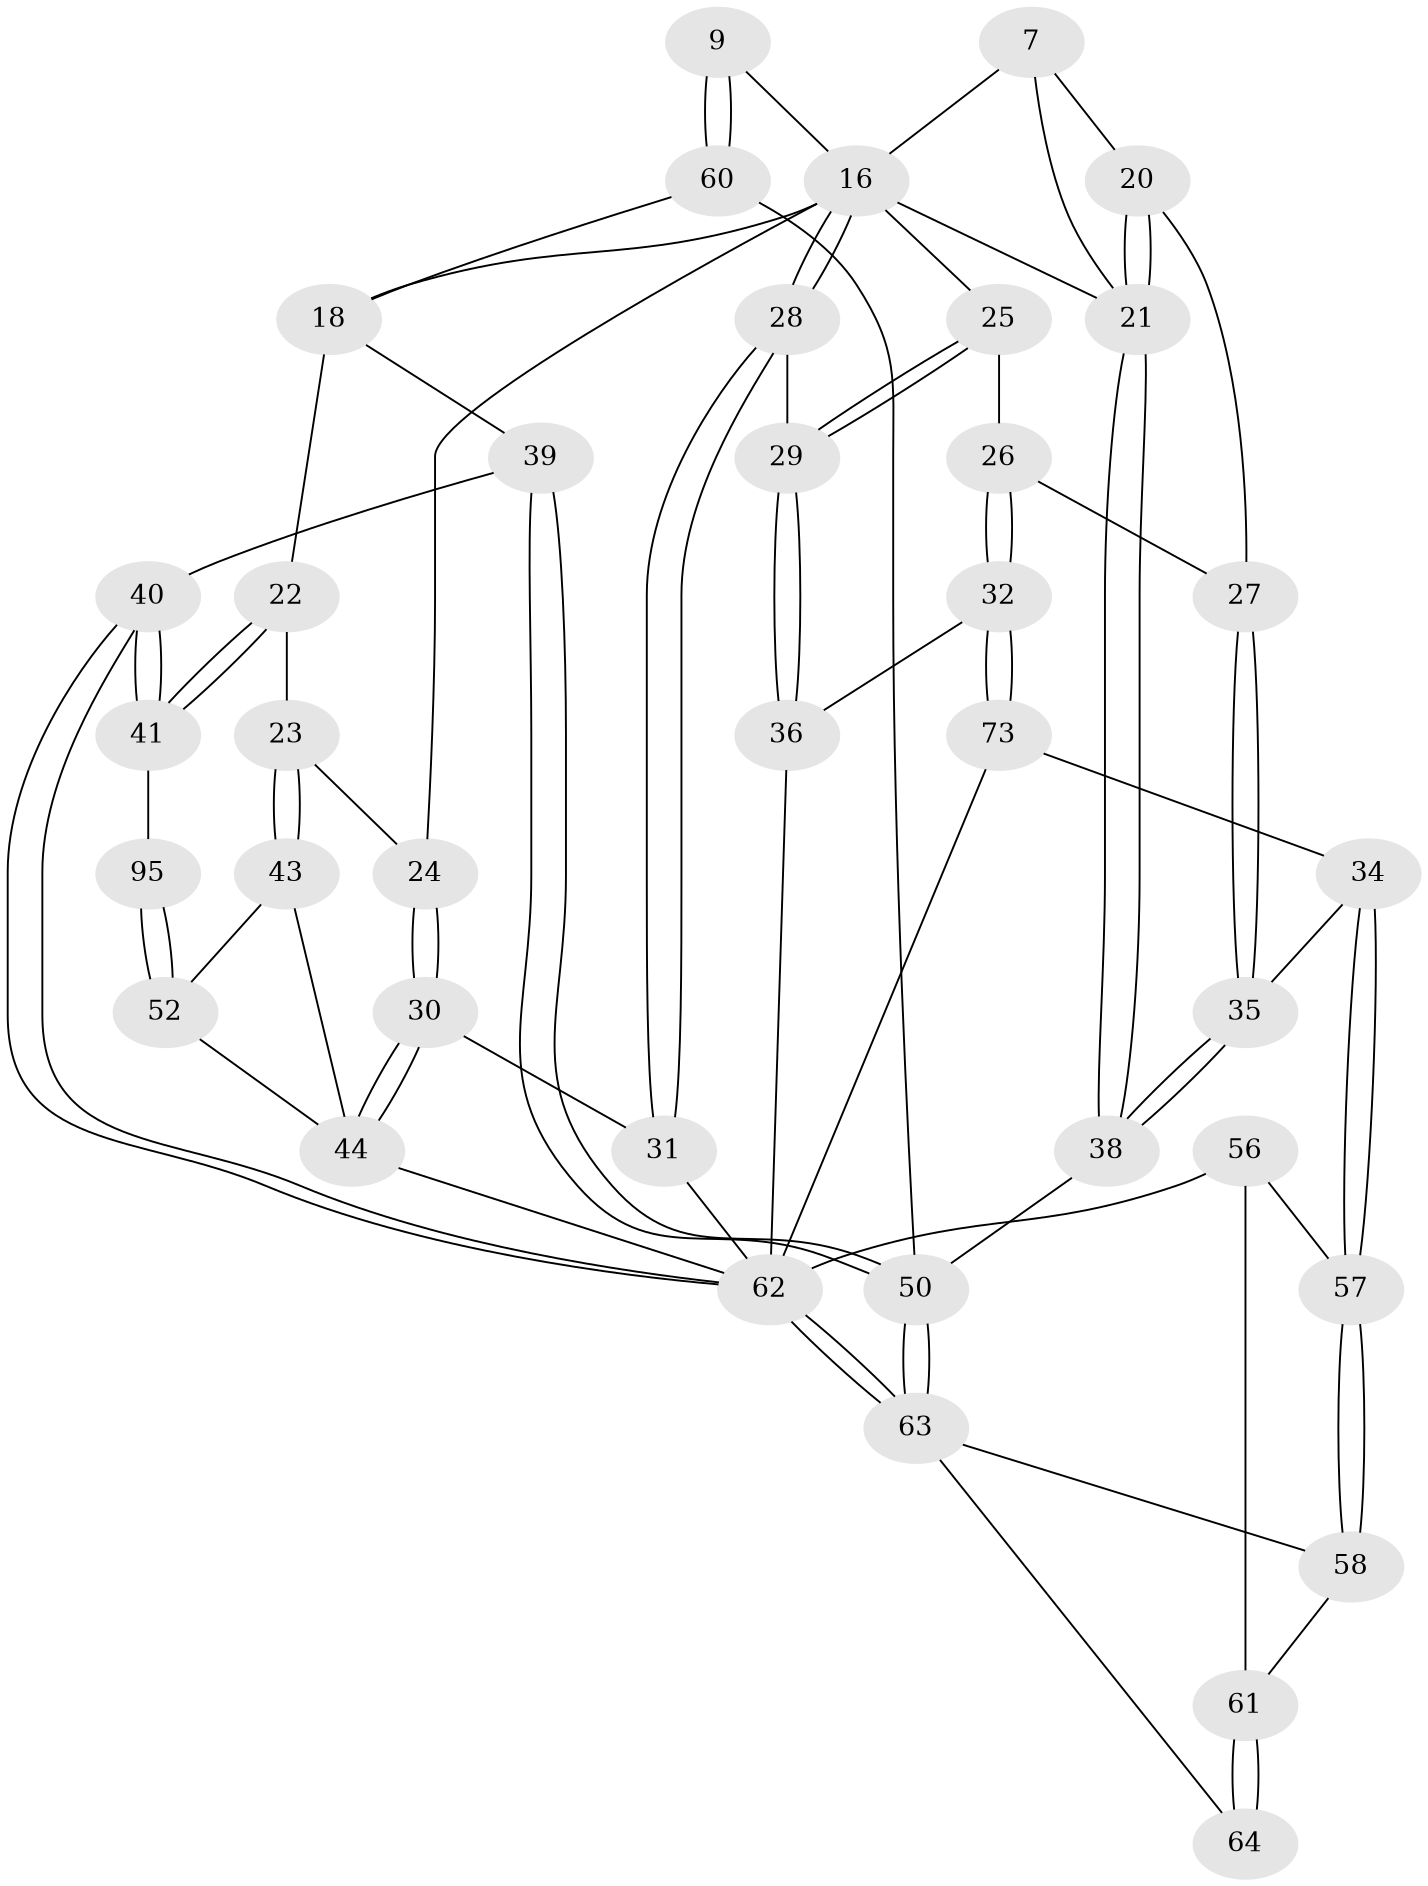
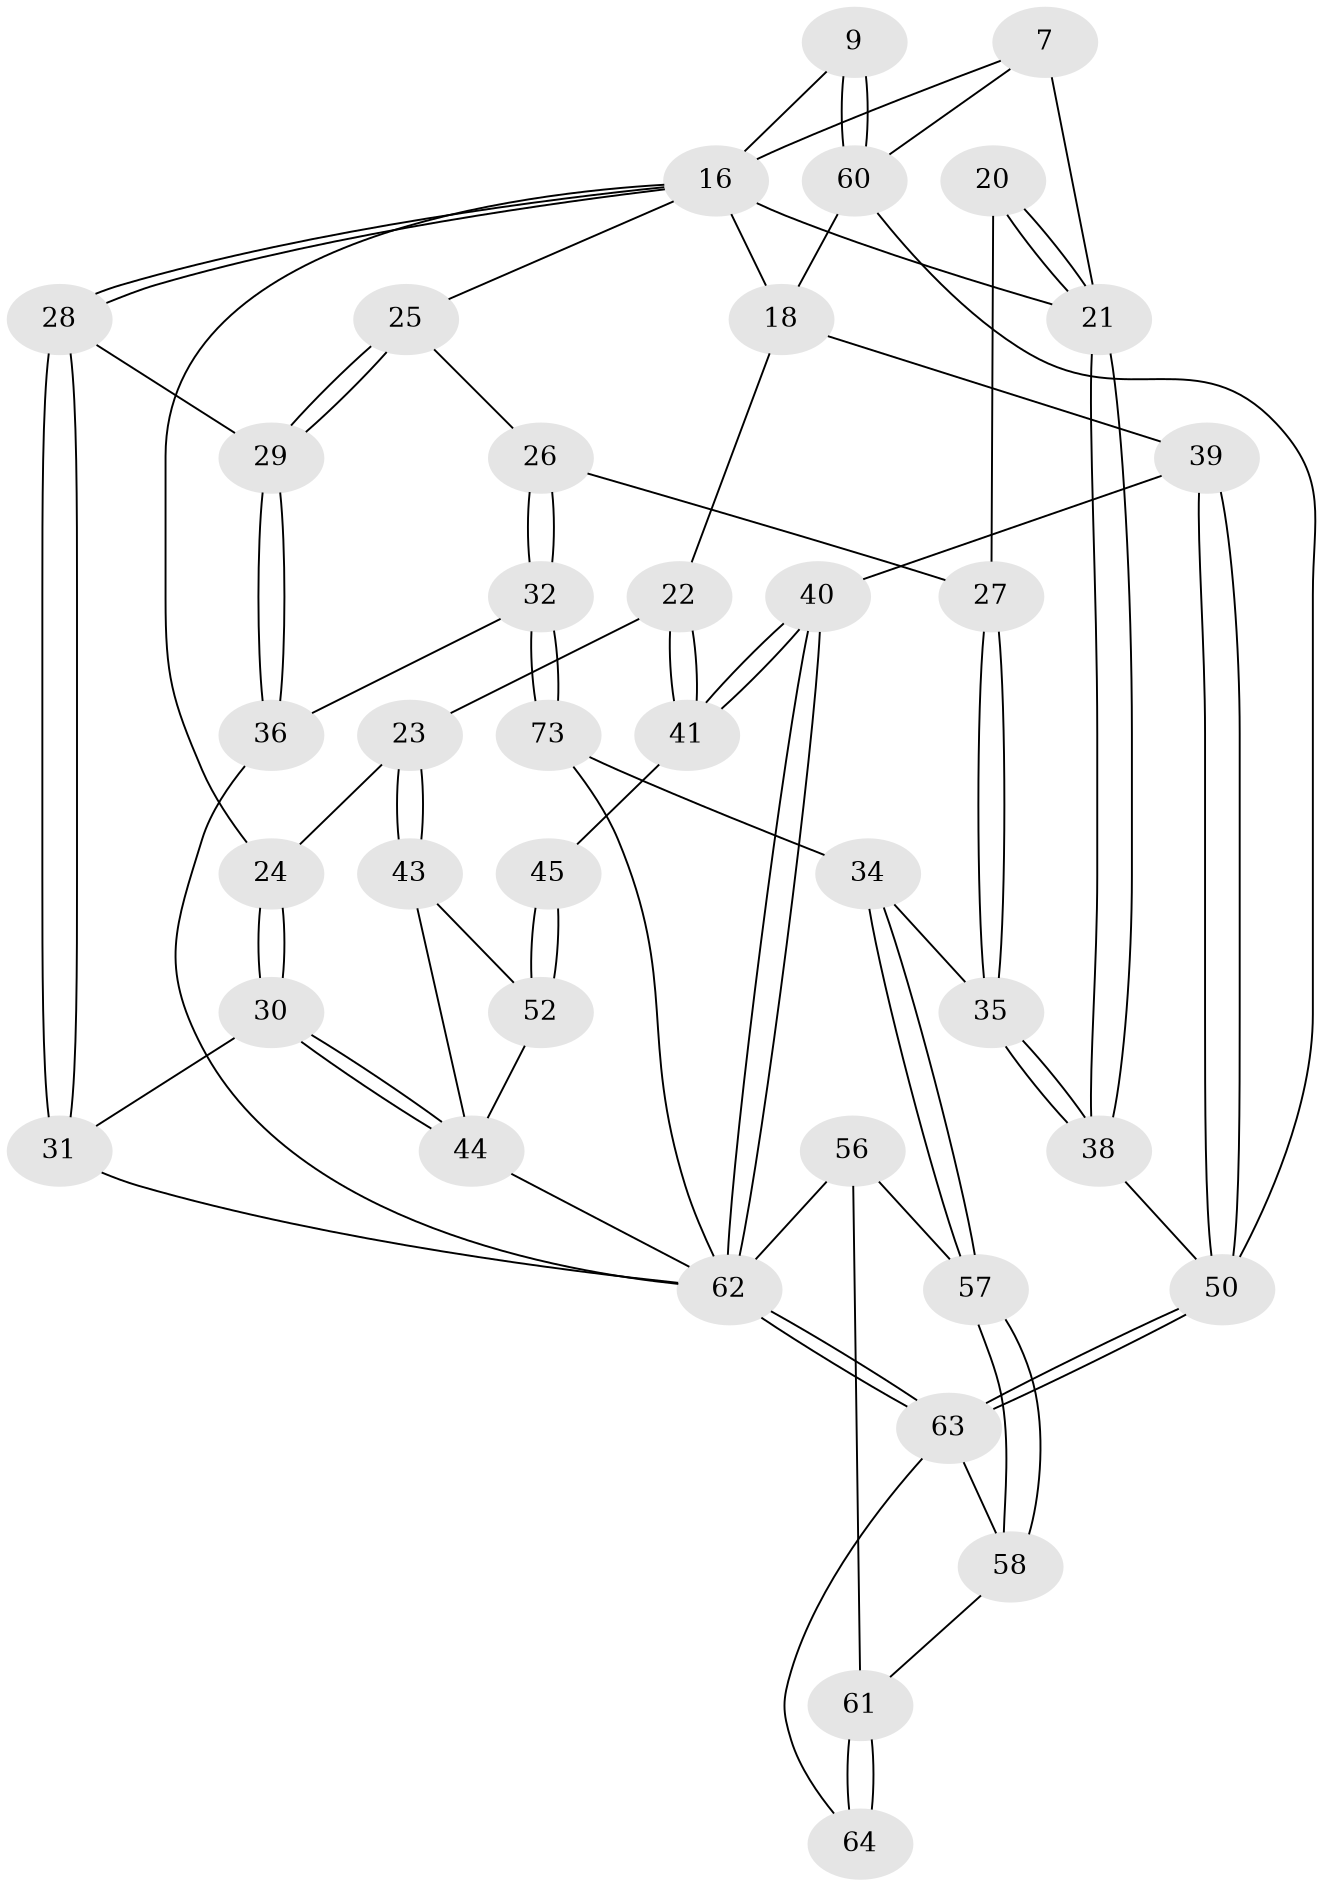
(1085, 112) -> (950, 112)
(148, 874) -> (549, 874)
